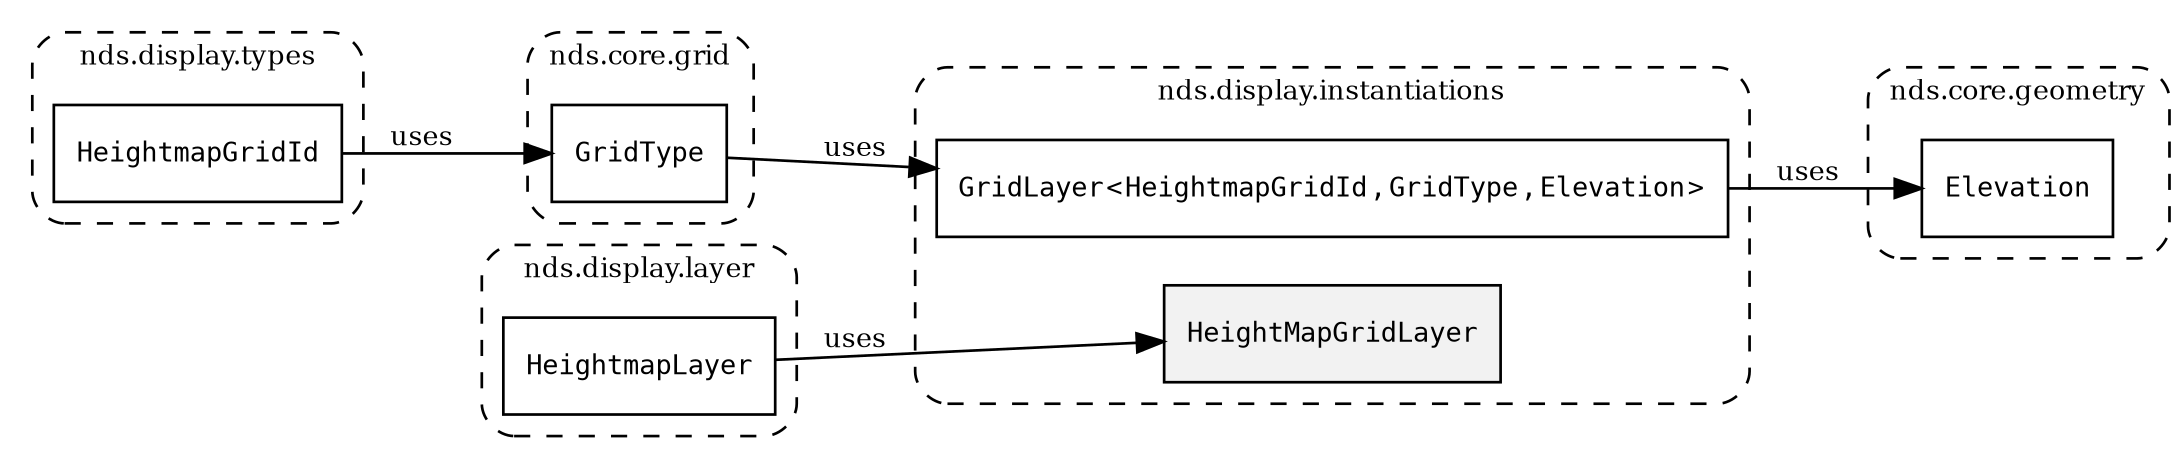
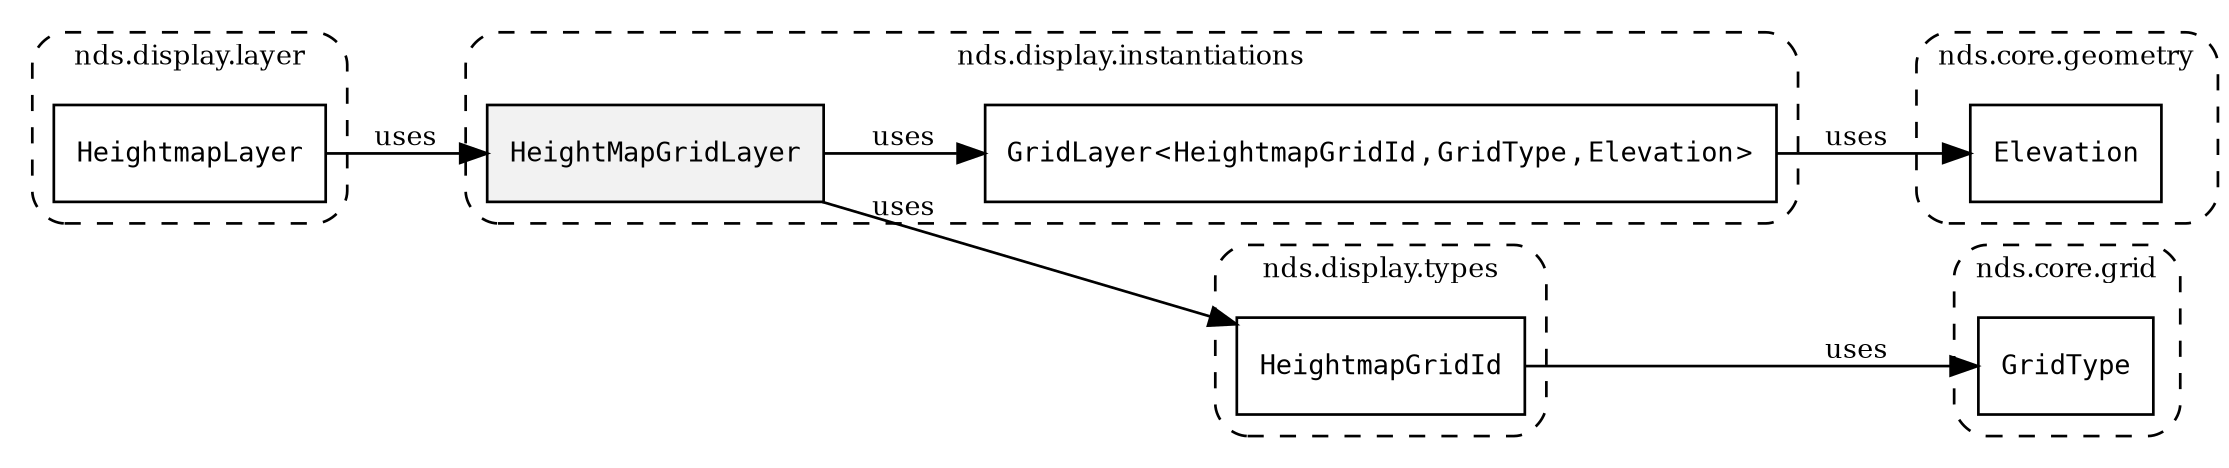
(818, 162) -> (891, 153)
none -> (1016, 259)
